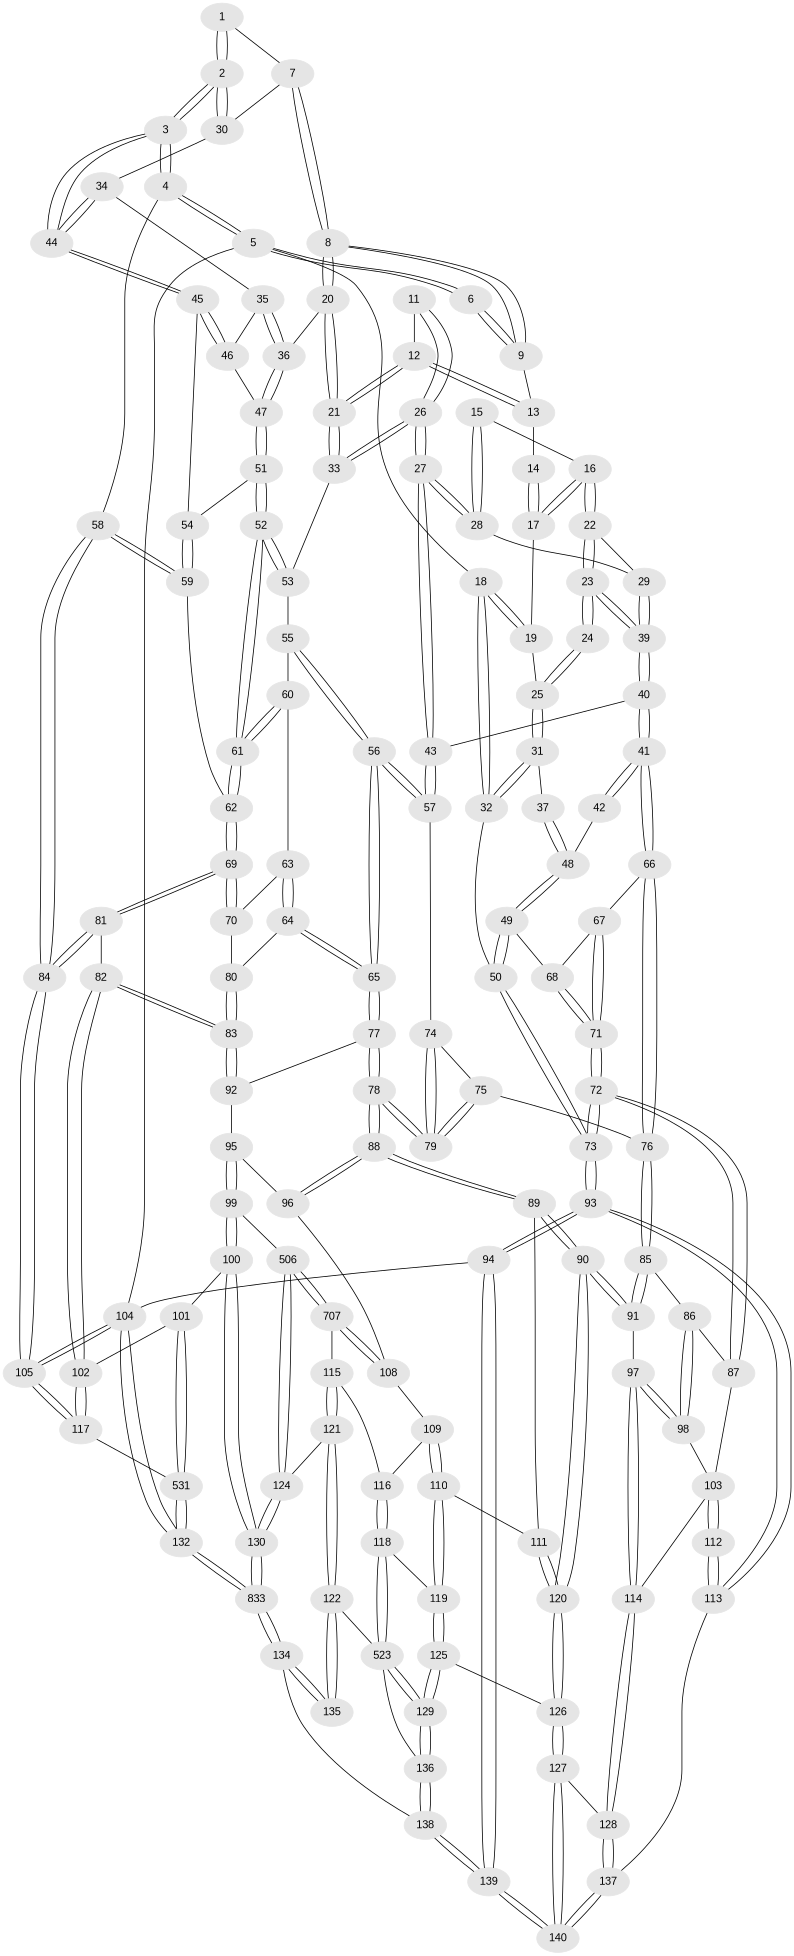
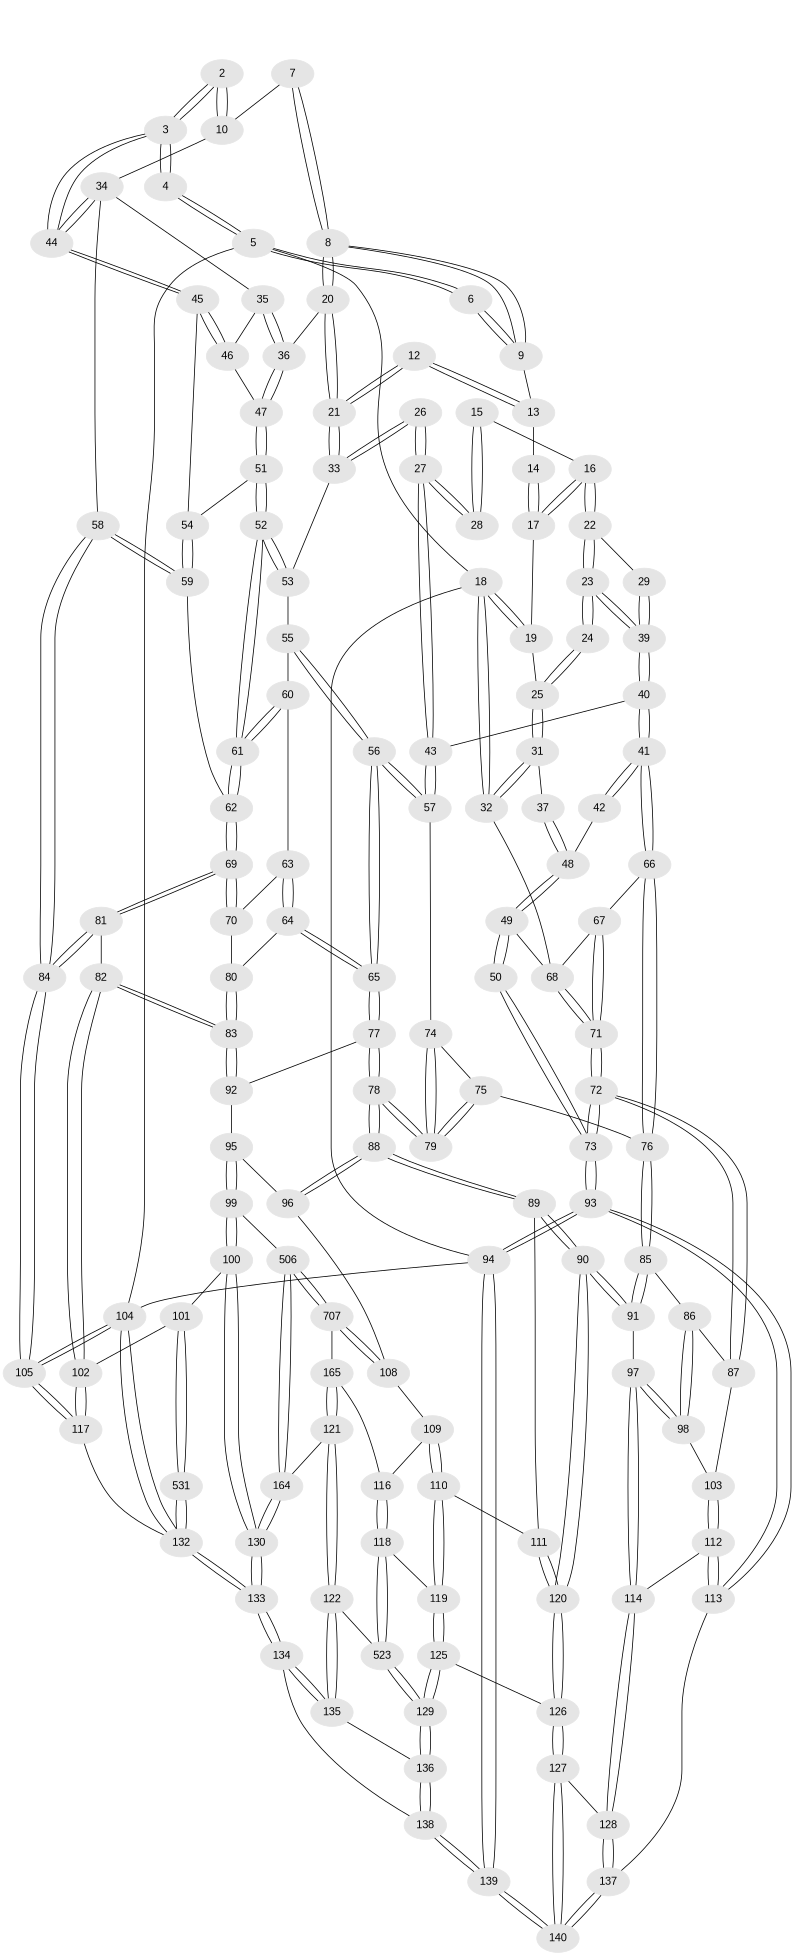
(222, 17) -> none
(222, 130) -> (222, 130)
(414, 300) -> none
(125, 354) -> (95, 356)
(561, 554) -> none
(475, 894) -> (528, 890)
none -> (331, 925)
(332, 1373) -> (332, 1373)
(128, 1456) -> (112, 1499)
(282, 1486) -> (282, 1486)
(673, 1543) -> (673, 1571)
(257, 1599) -> (257, 1599)
(393, 1715) -> (379, 1741)
